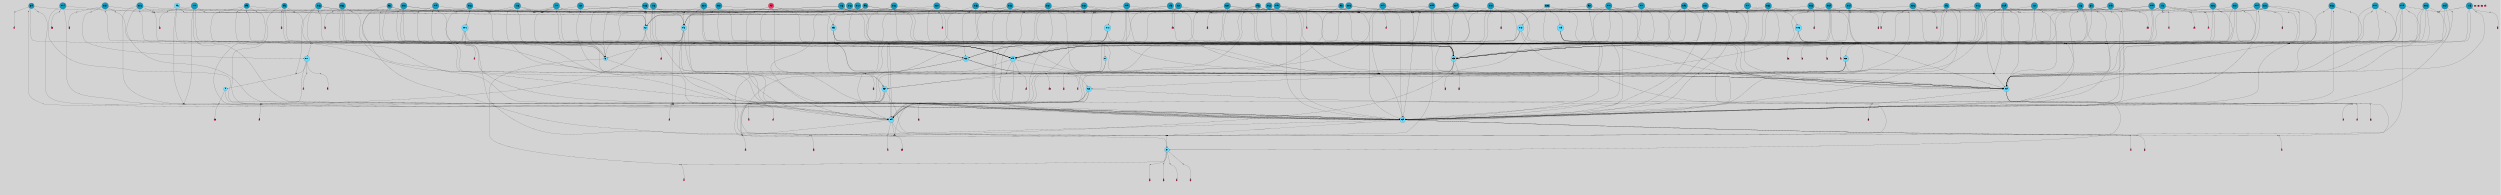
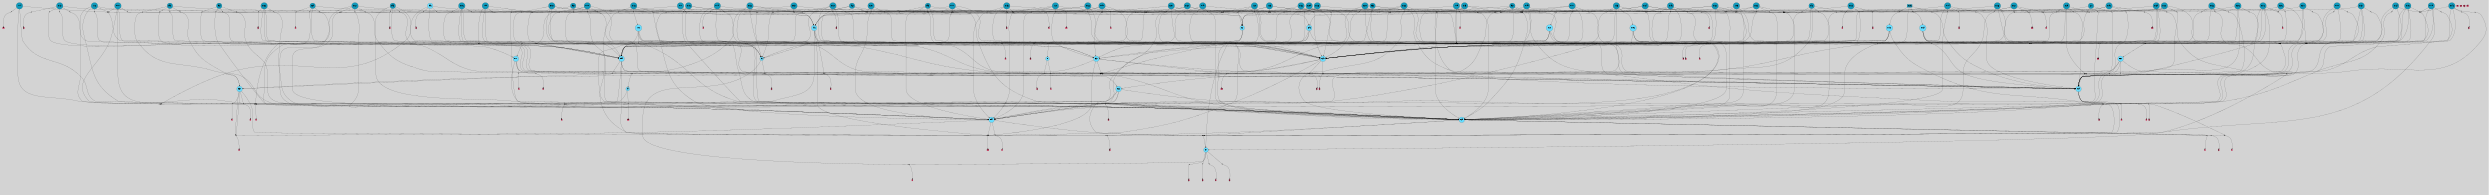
(771, 6) -> (219, 6)
(858, 6) -> none
